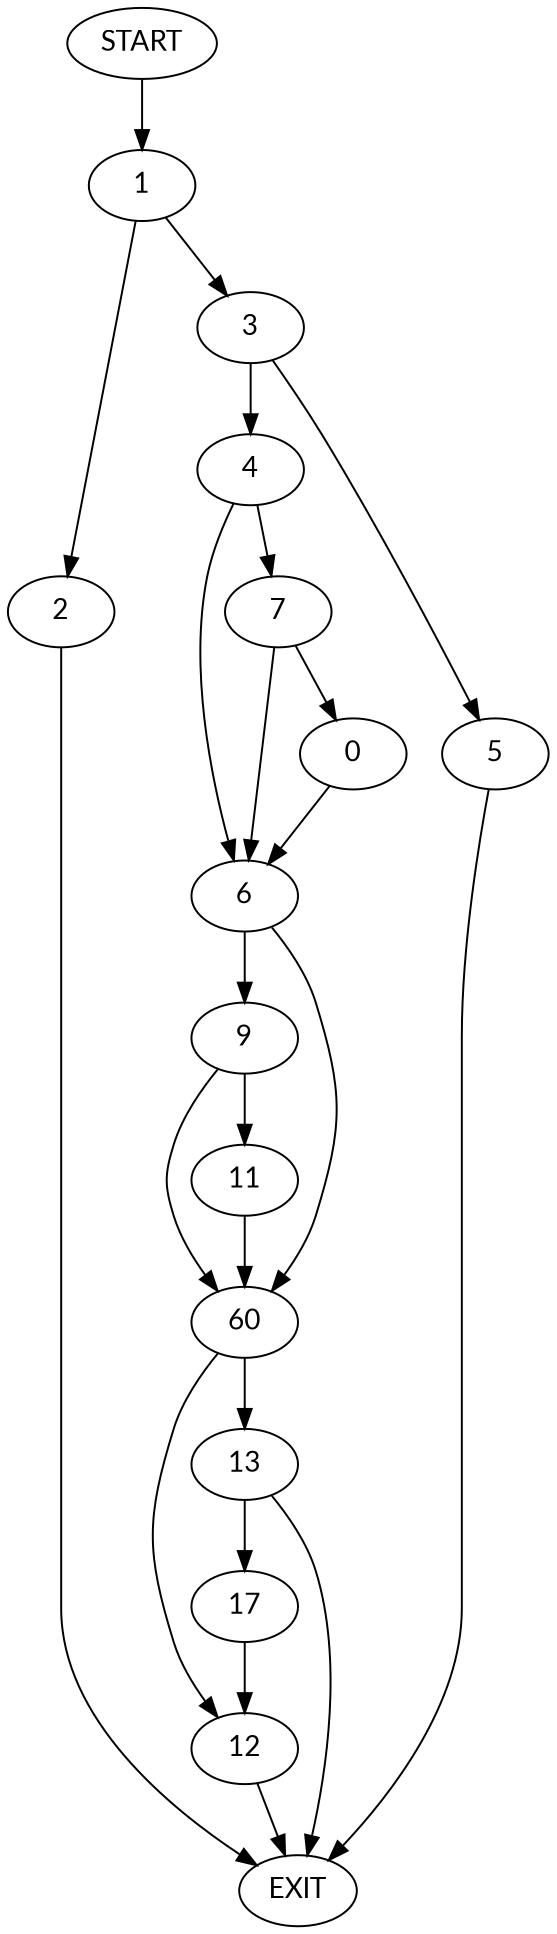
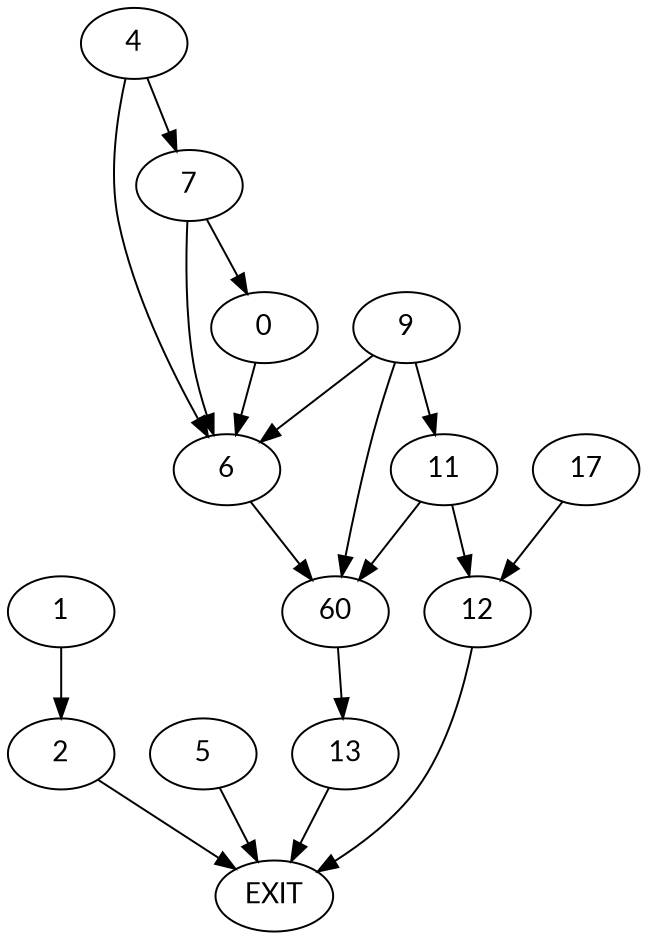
(142, 43) -> none
(251, 328) -> none
(245, 957) -> (325, 393)
(153, 1525) -> (458, 531)
(245, 1526) -> none
